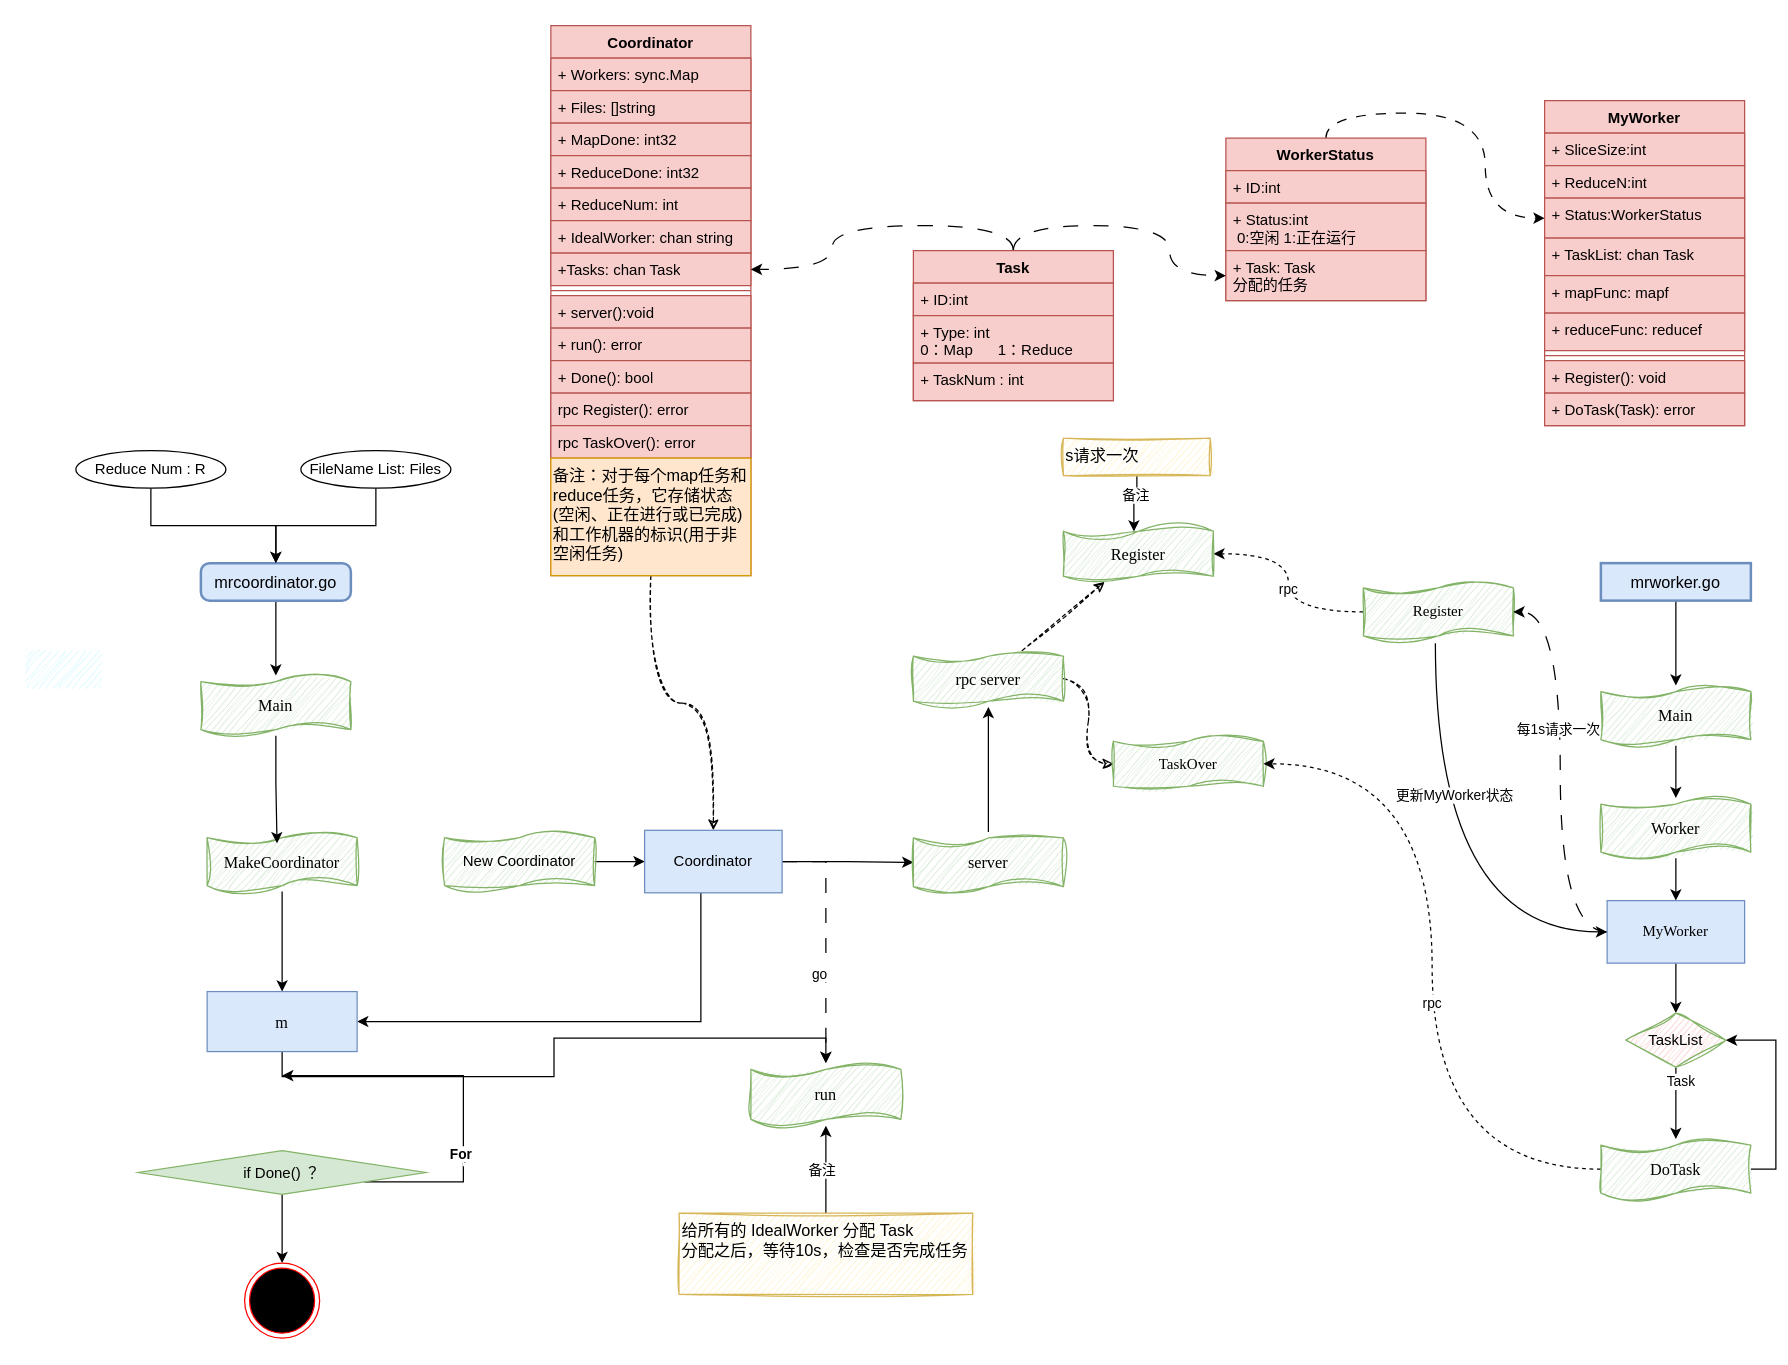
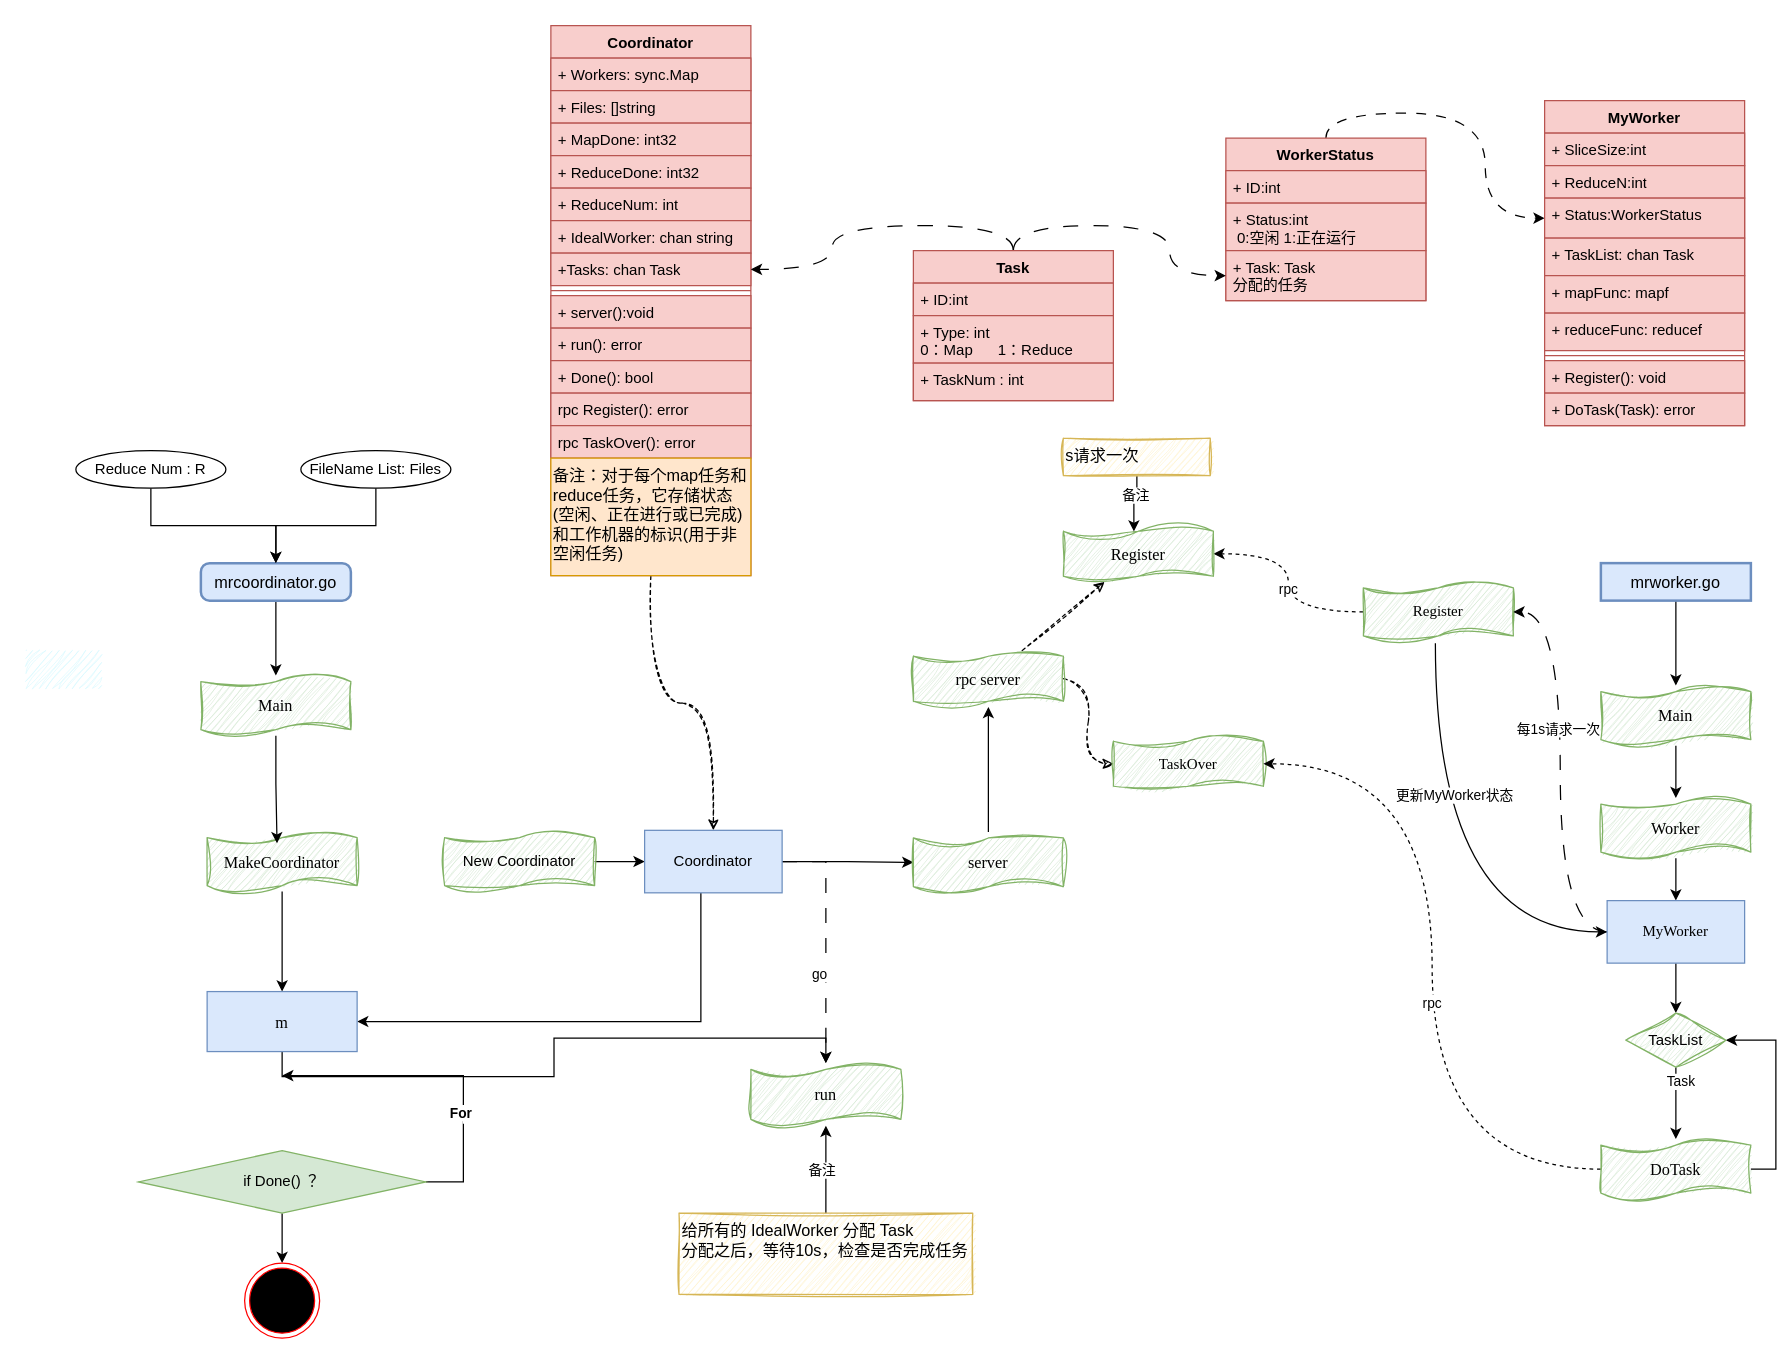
(1676, 1040) -> (1676, 1040)
(282, 1173) -> (282, 1182)
